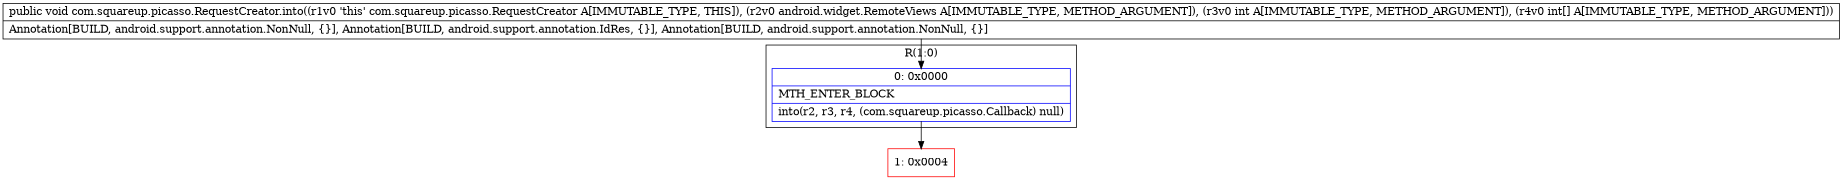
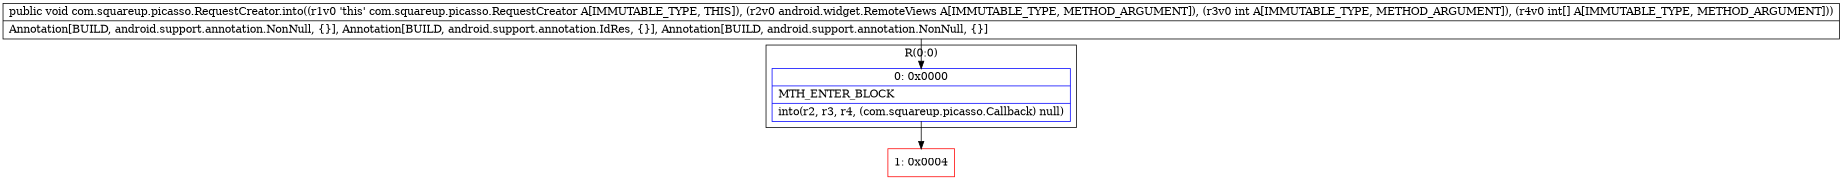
(921, 54) -> (921, 54)
